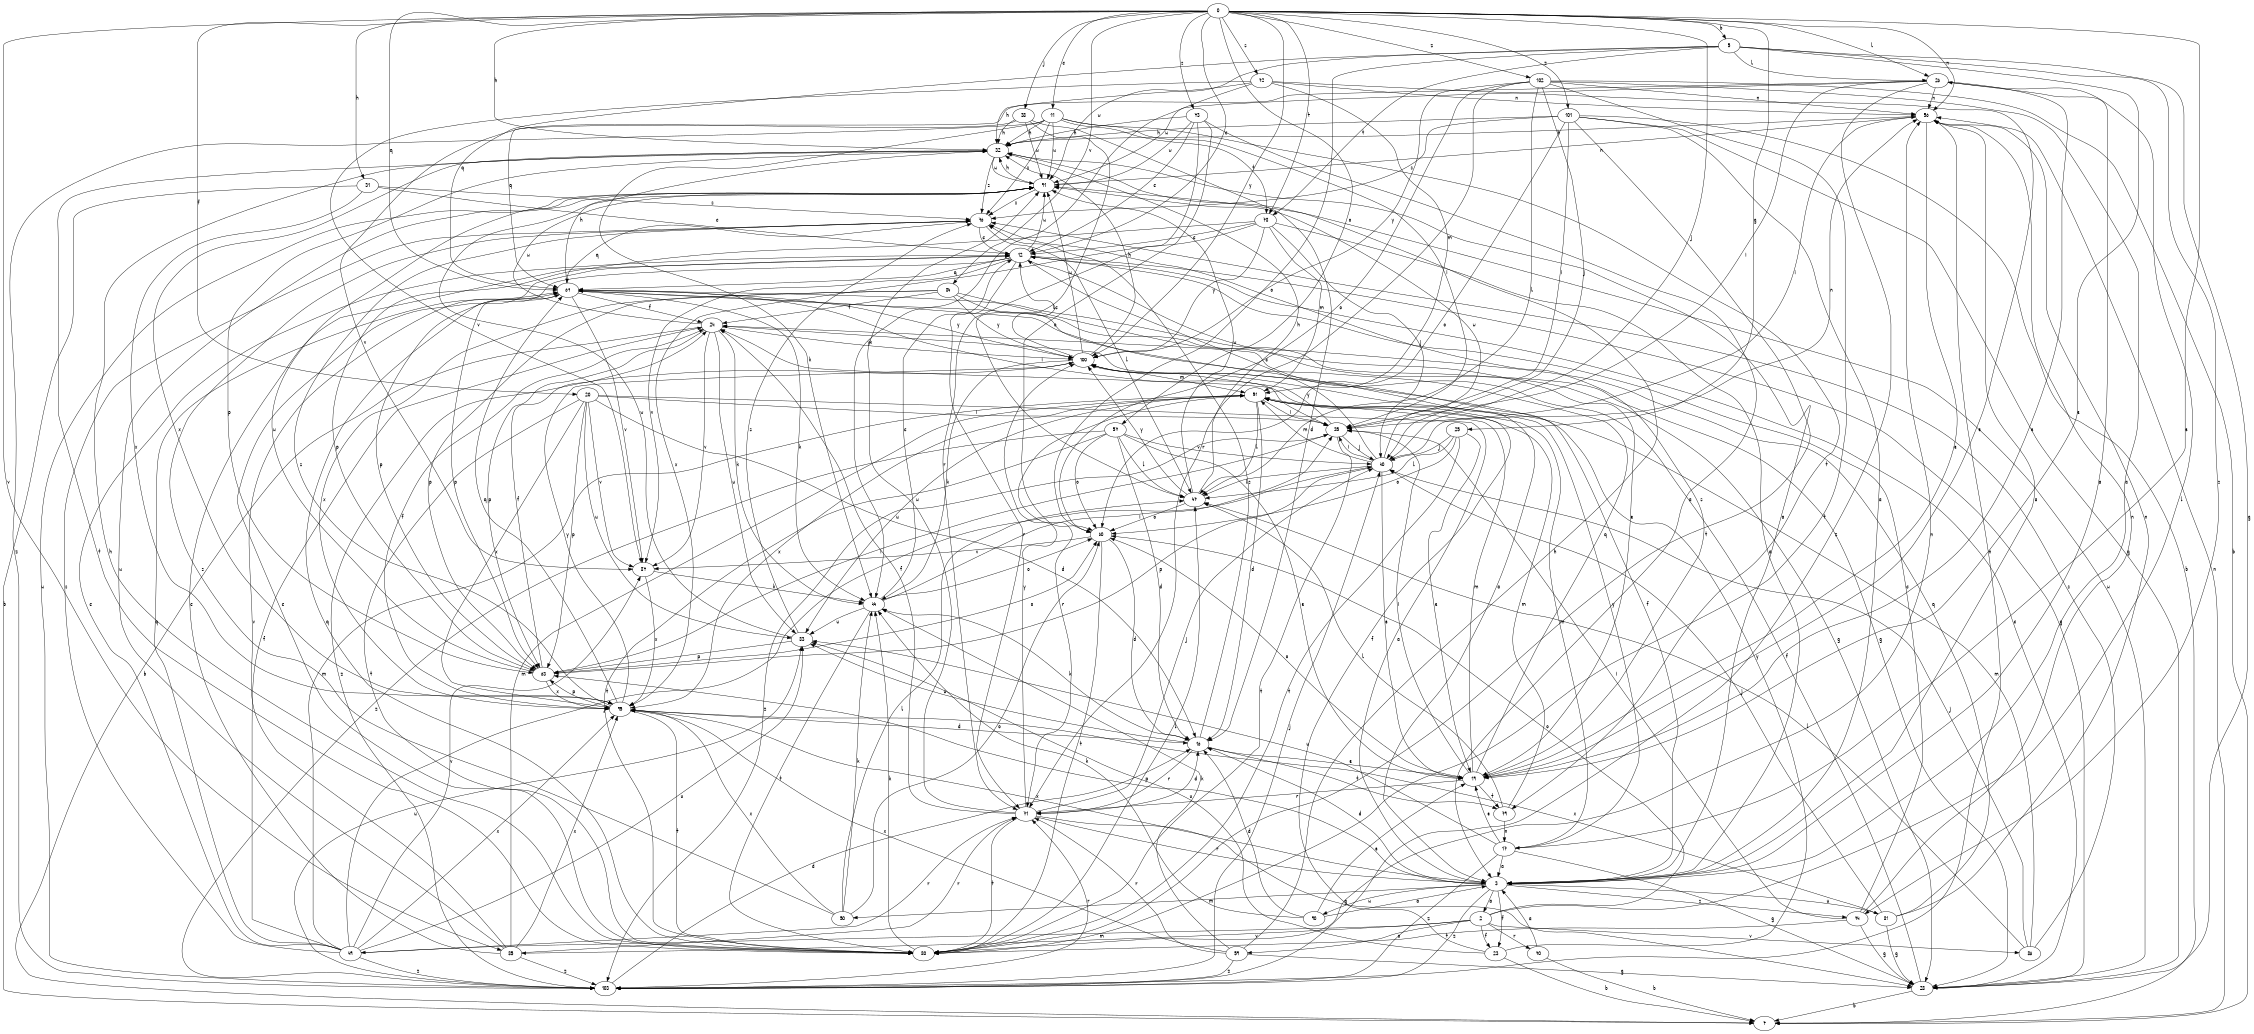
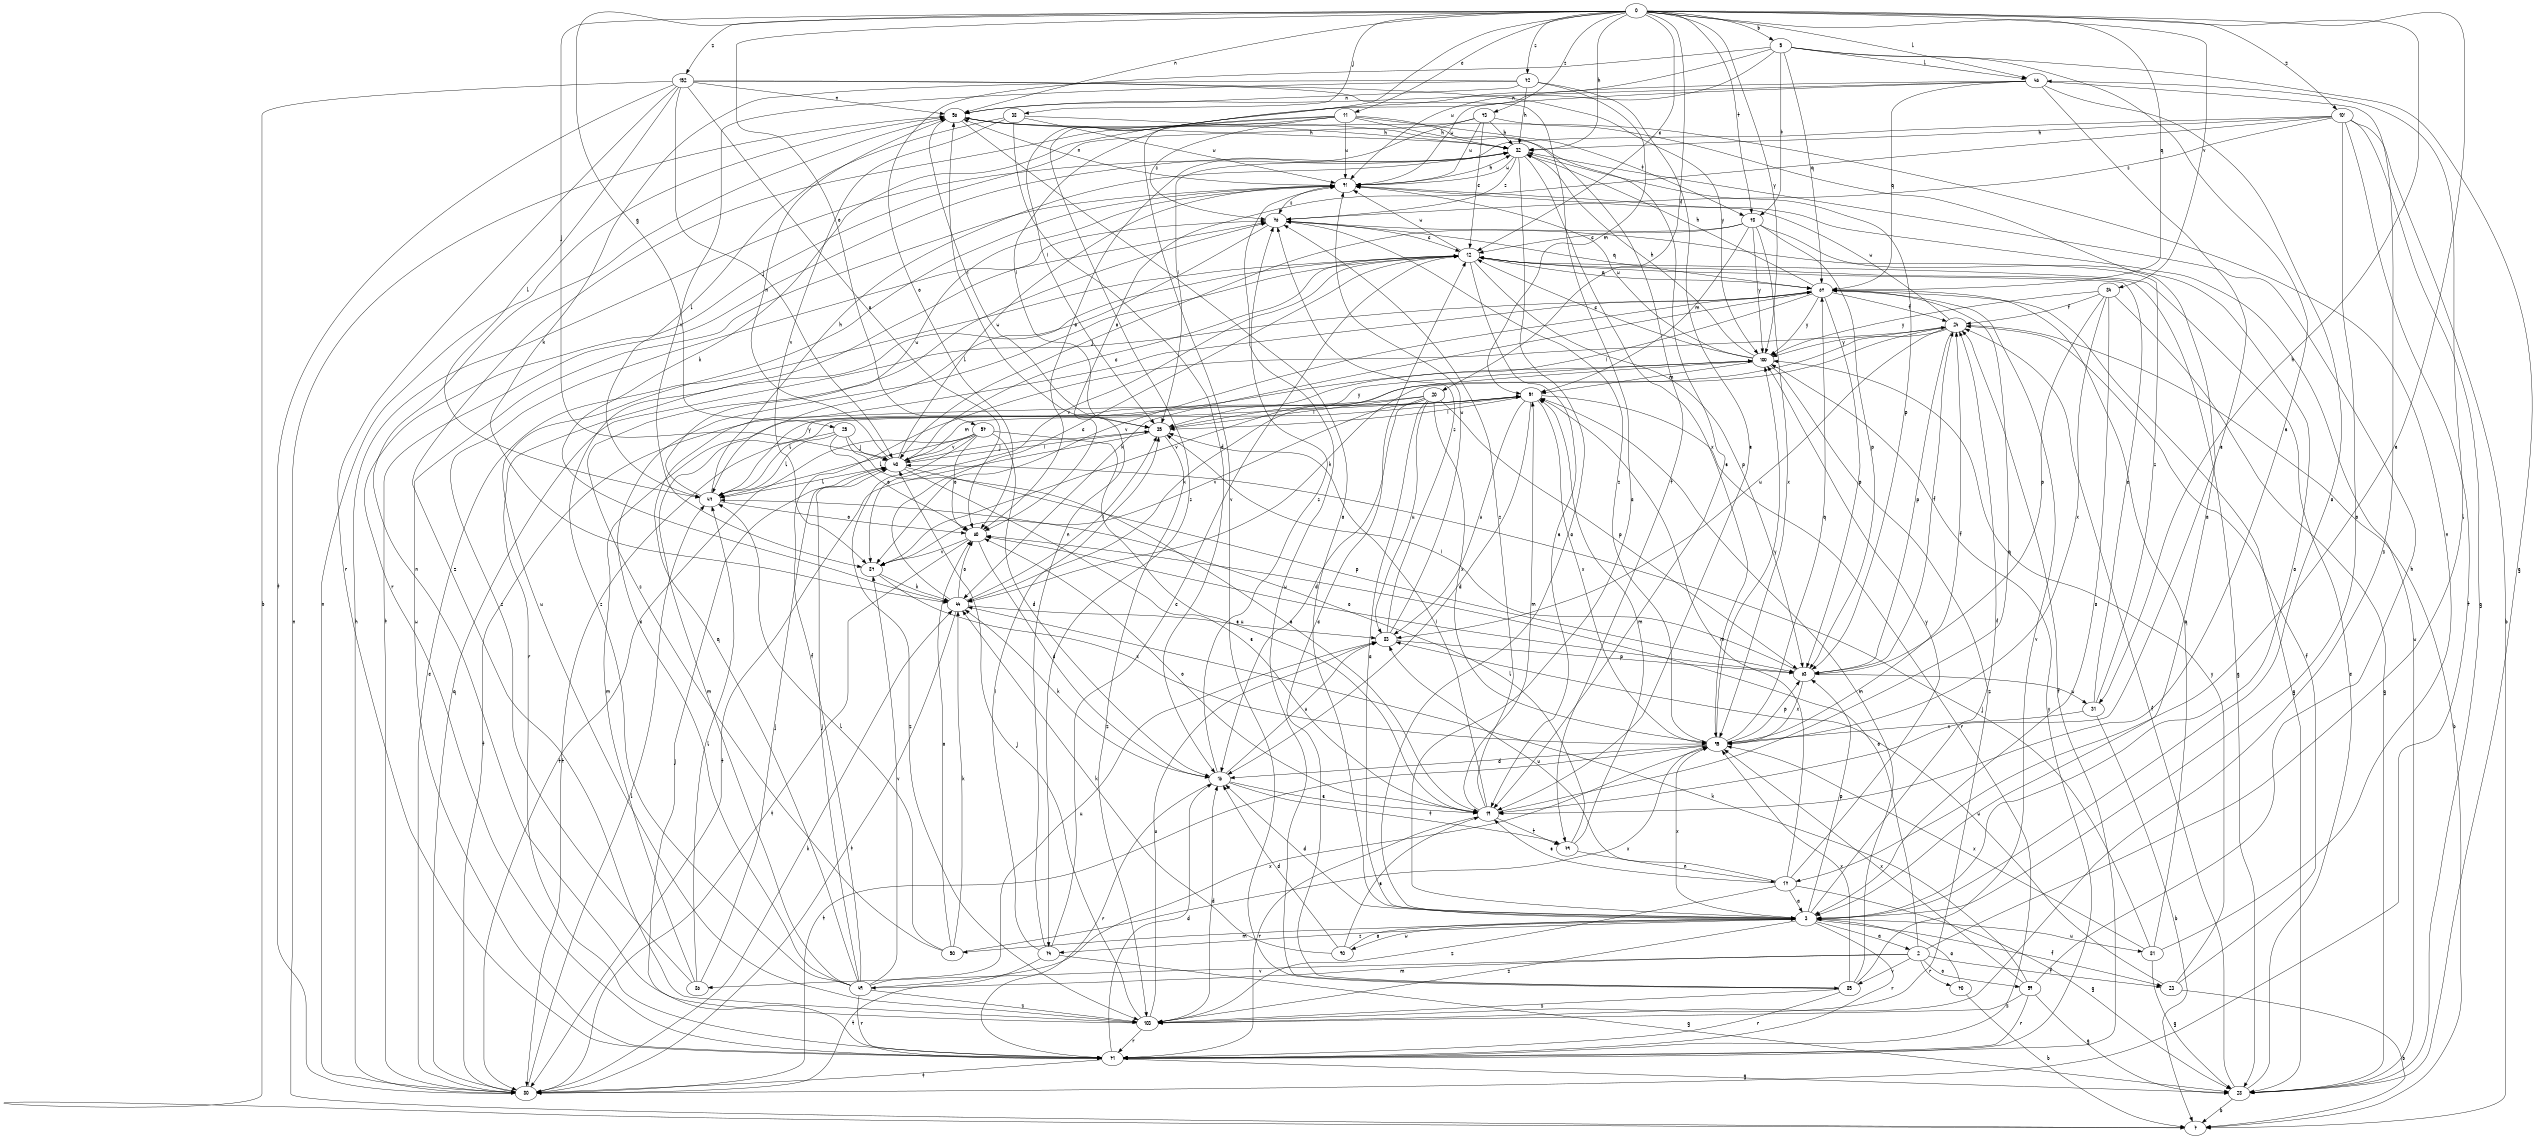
(1540, 81) -> (683, 81)
(1938, 81) -> (2037, 81)
(399, 272) -> (1951, 677)
(1268, 865) -> (1654, 1043)
